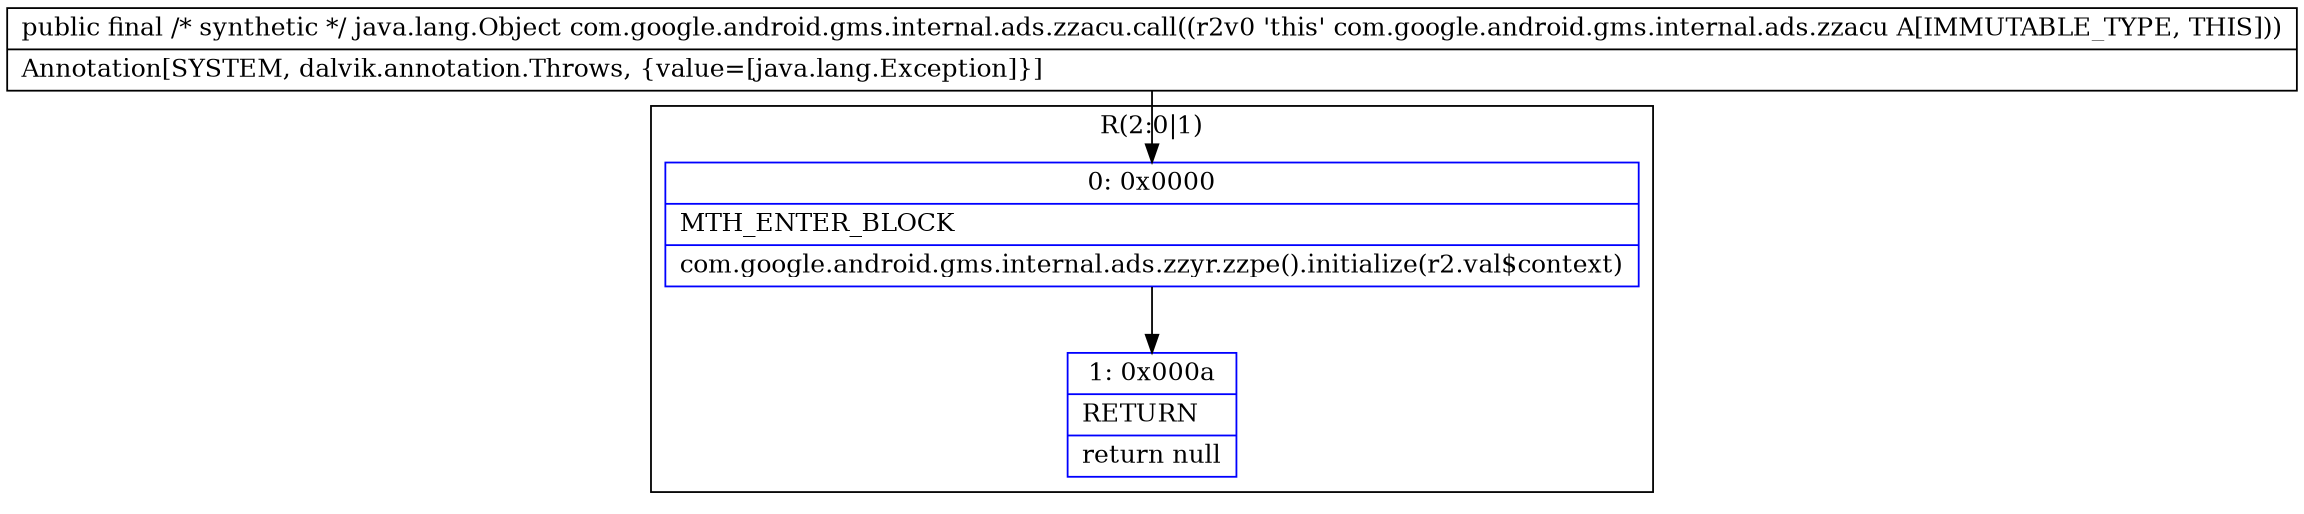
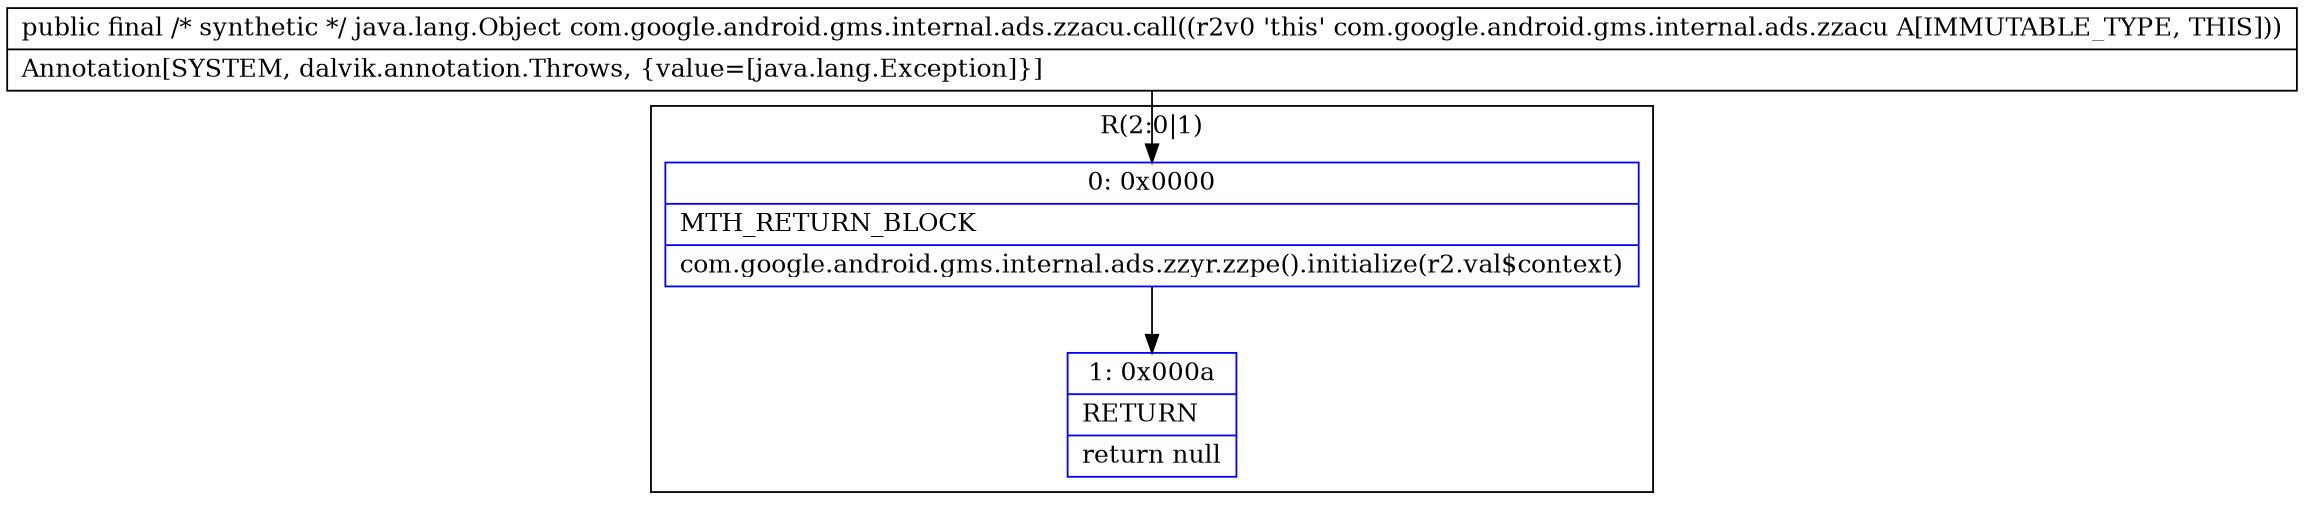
(818, 224) -> (829, 224)
